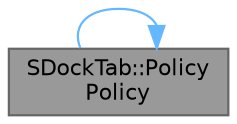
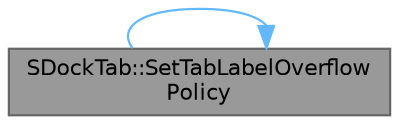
(119, 82) -> (200, 82)
